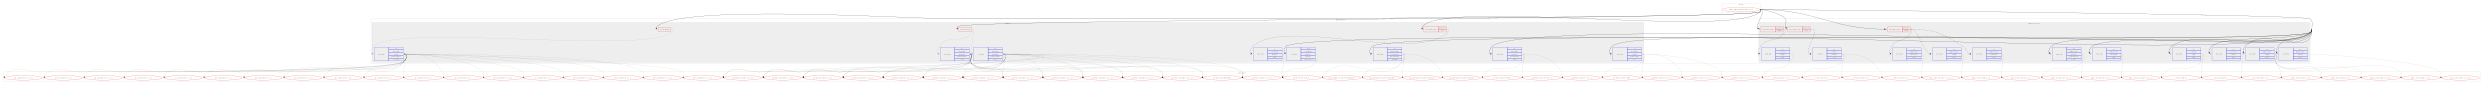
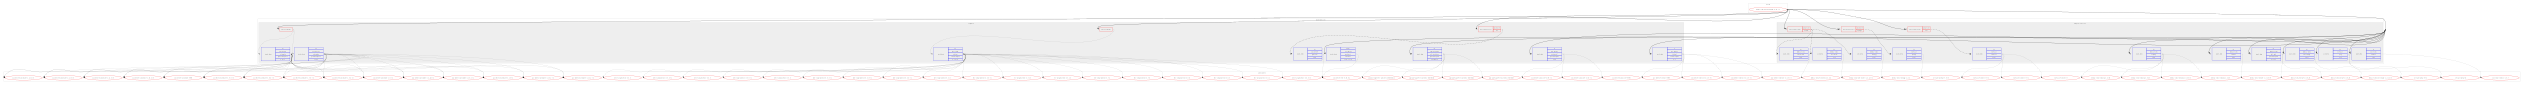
none -> (343, 78)
